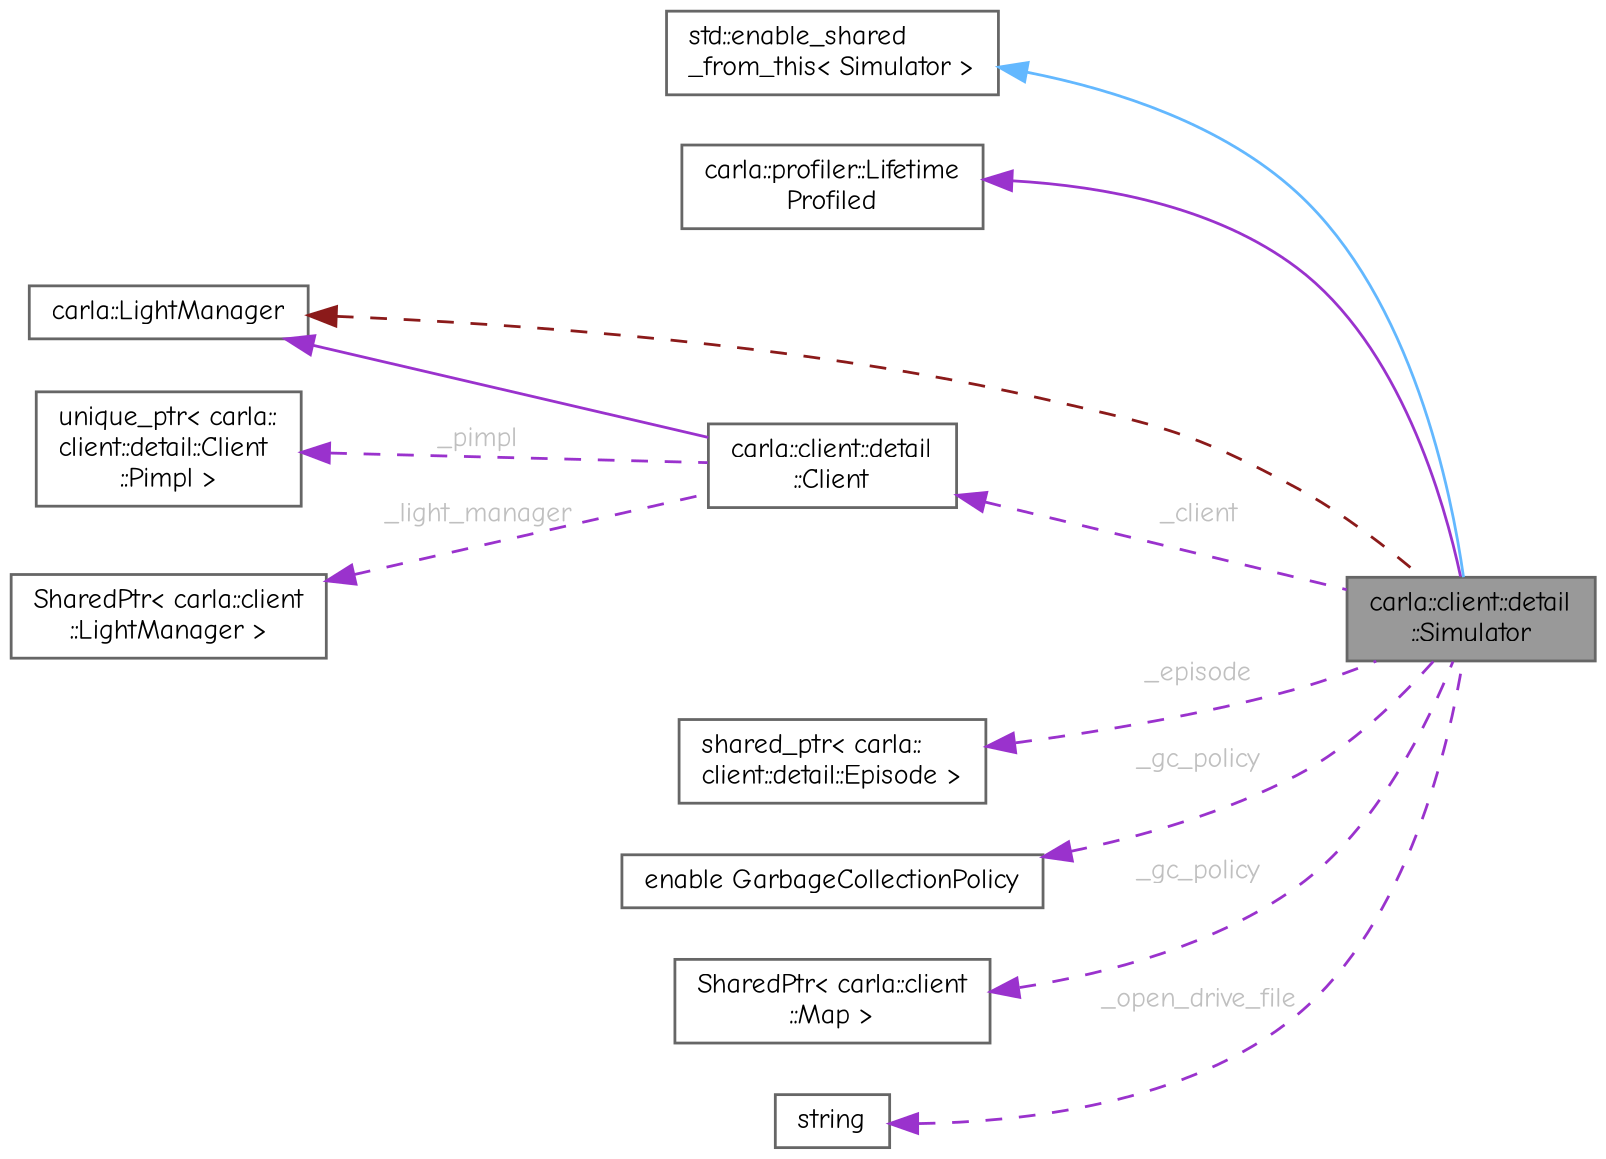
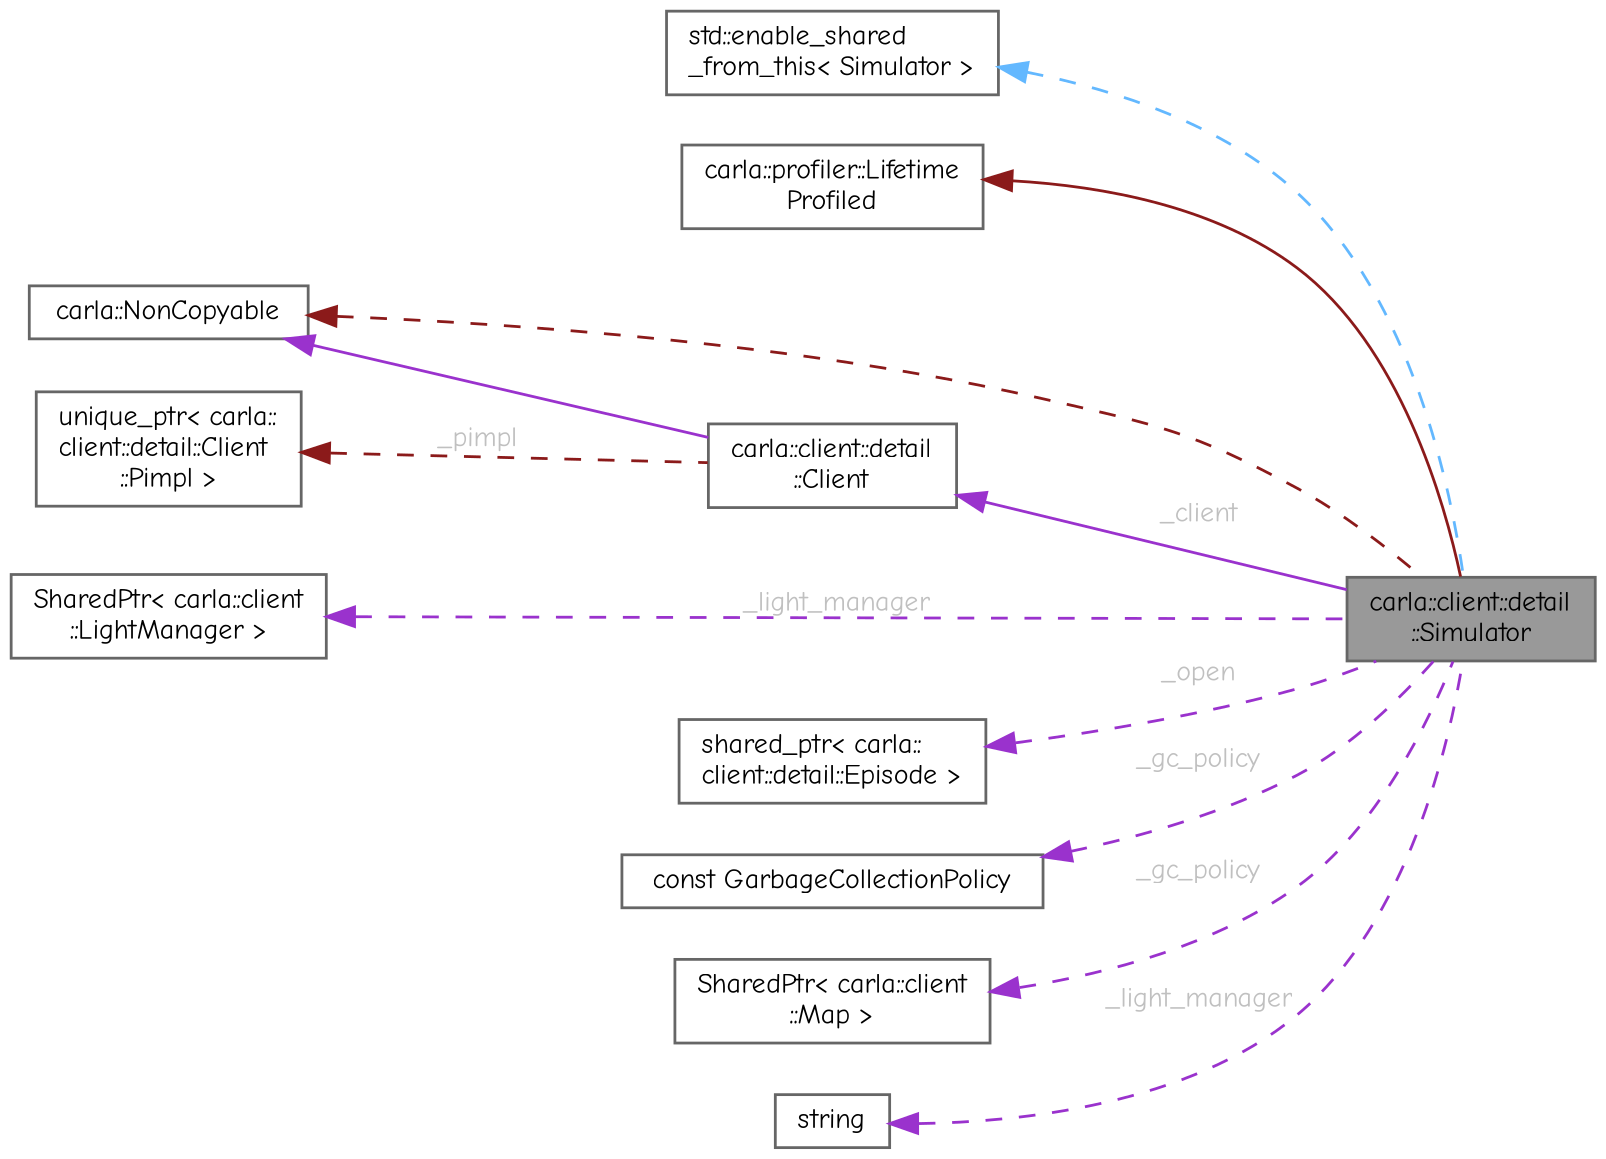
(1339, 240) -> (1339, 240)
(1317, 286) -> (1317, 286)
(169, 312) -> (169, 312)
(519, 458) -> (519, 458)
(531, 534) -> (851, 618)
(1166, 546) -> (1166, 546)
(1195, 674) -> (1195, 674)
(832, 881) -> (832, 881)
(1195, 1000) -> (1195, 1000)
